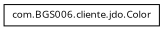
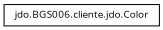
(82, 15) -> (82, 15)
